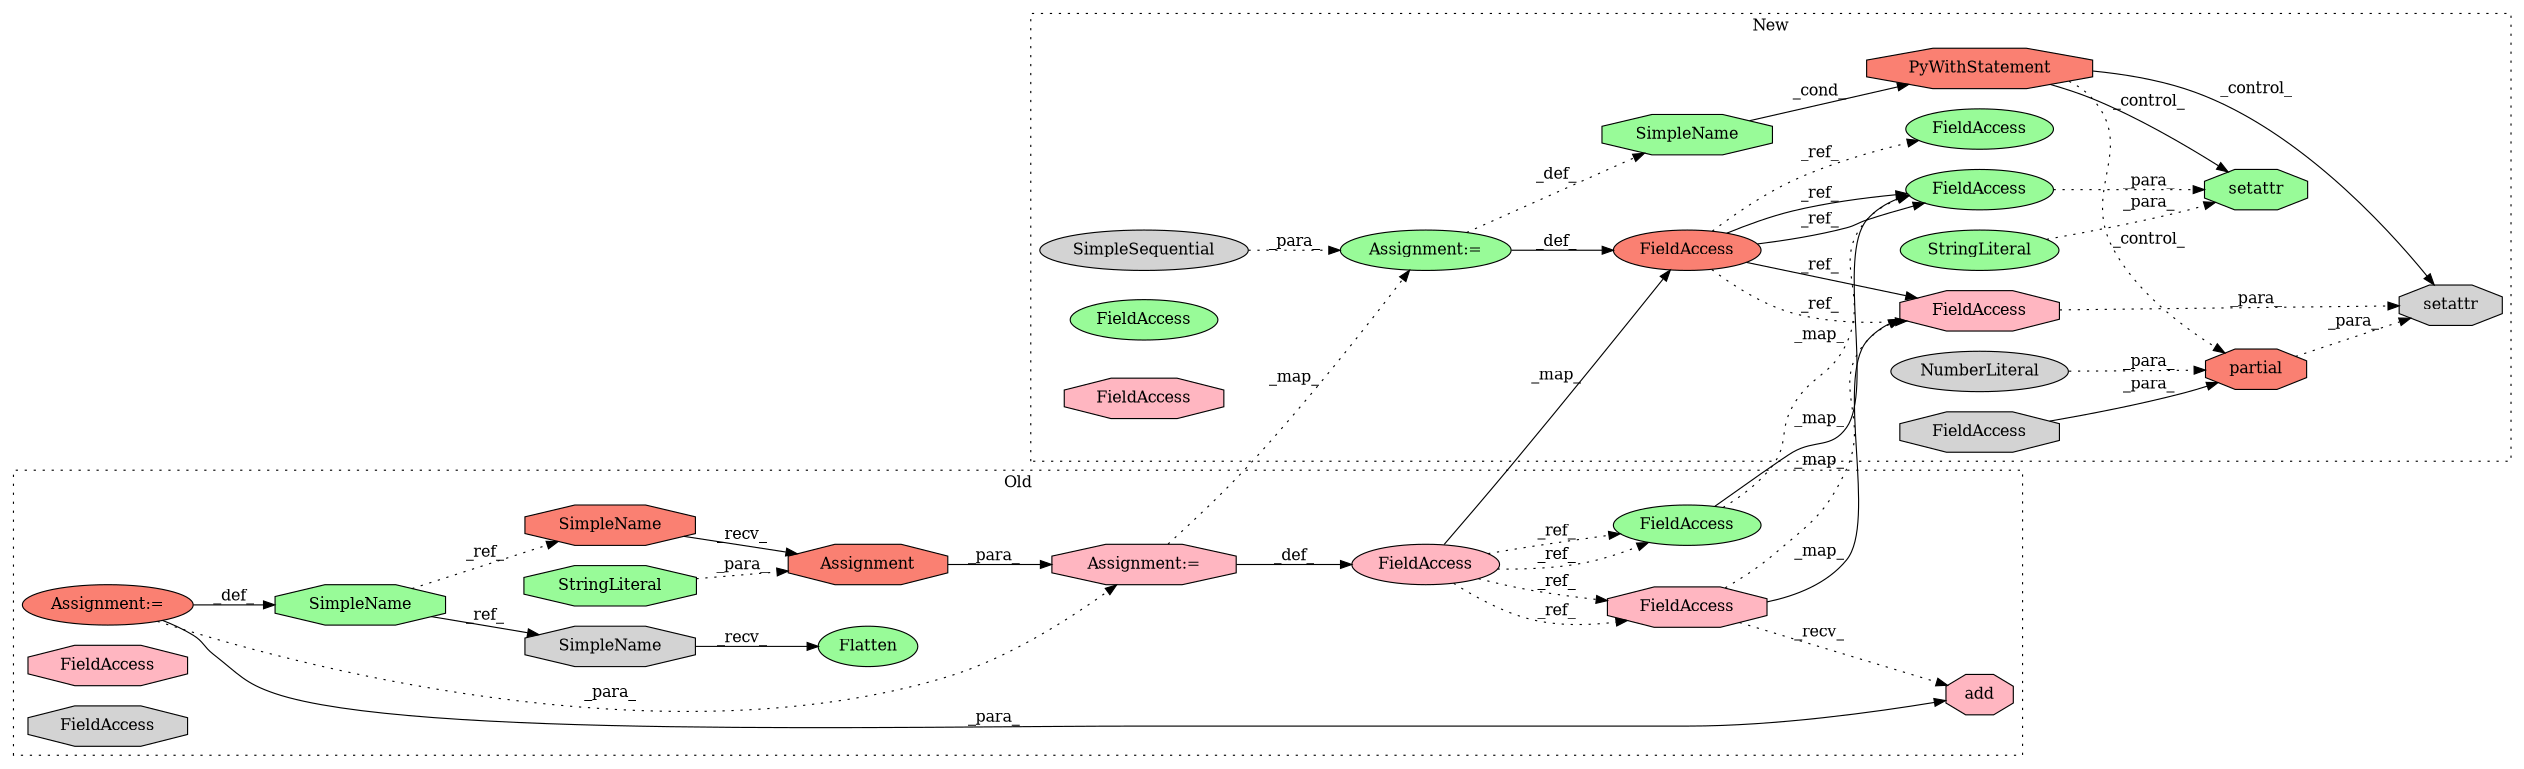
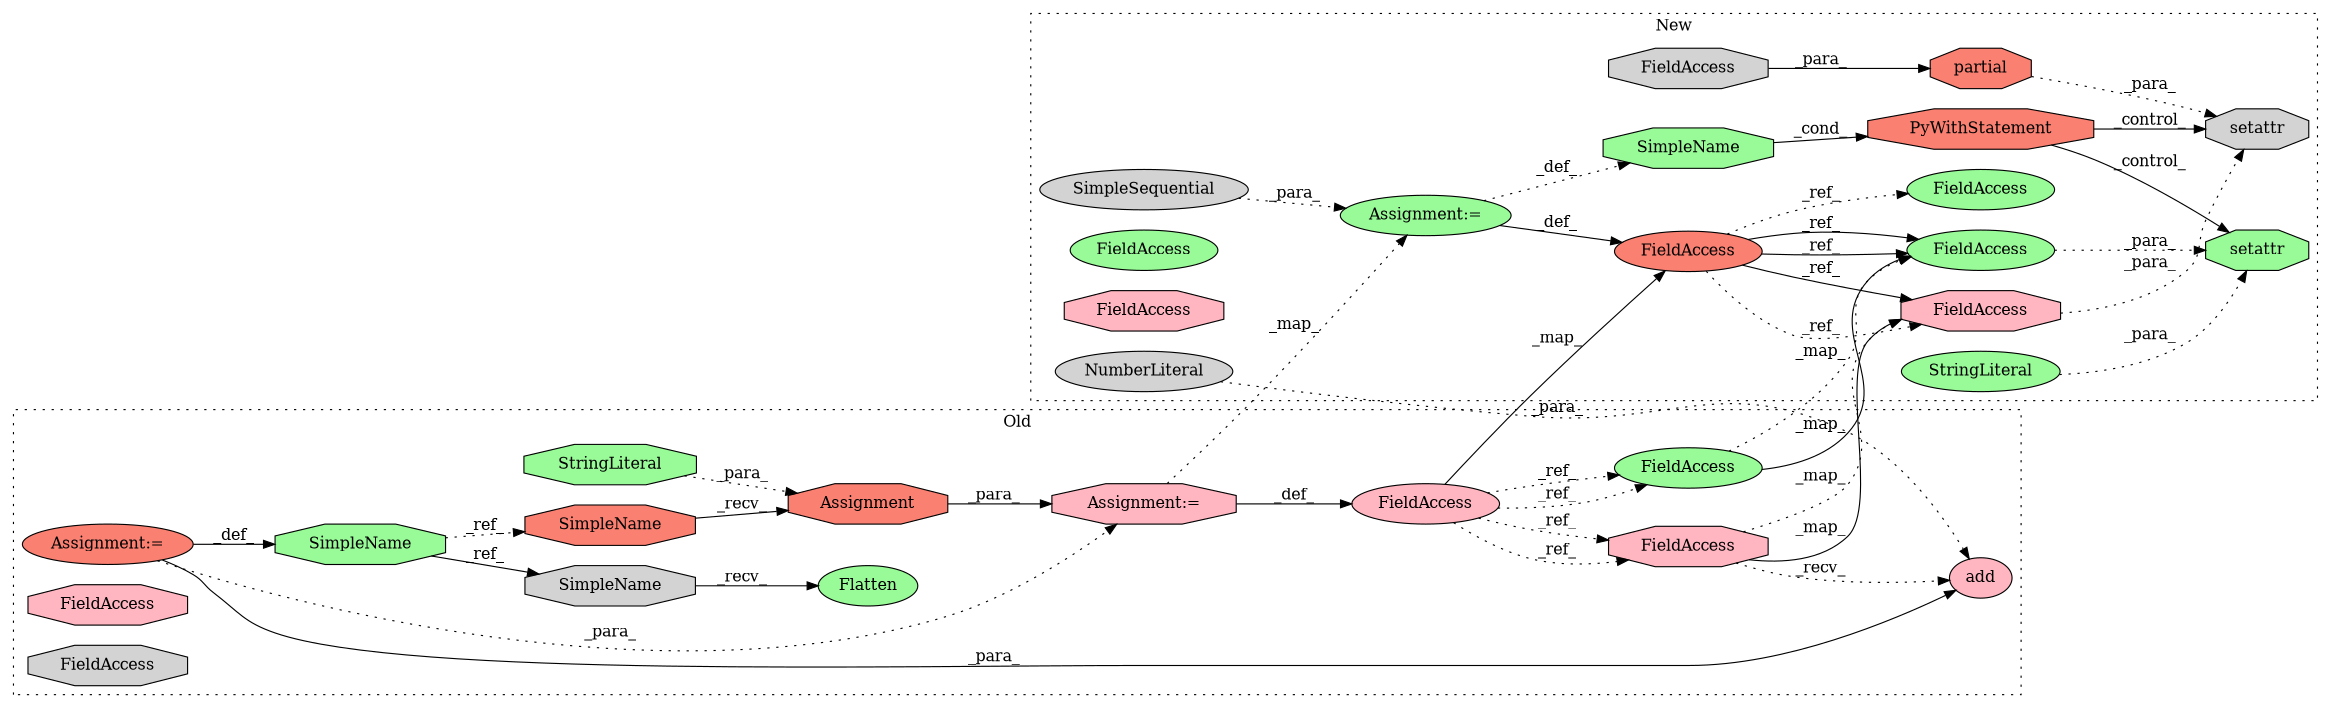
(2104, 221) -> none
(2131, 371) -> (1599, 417)
(1980, 695) -> (1981, 578)
